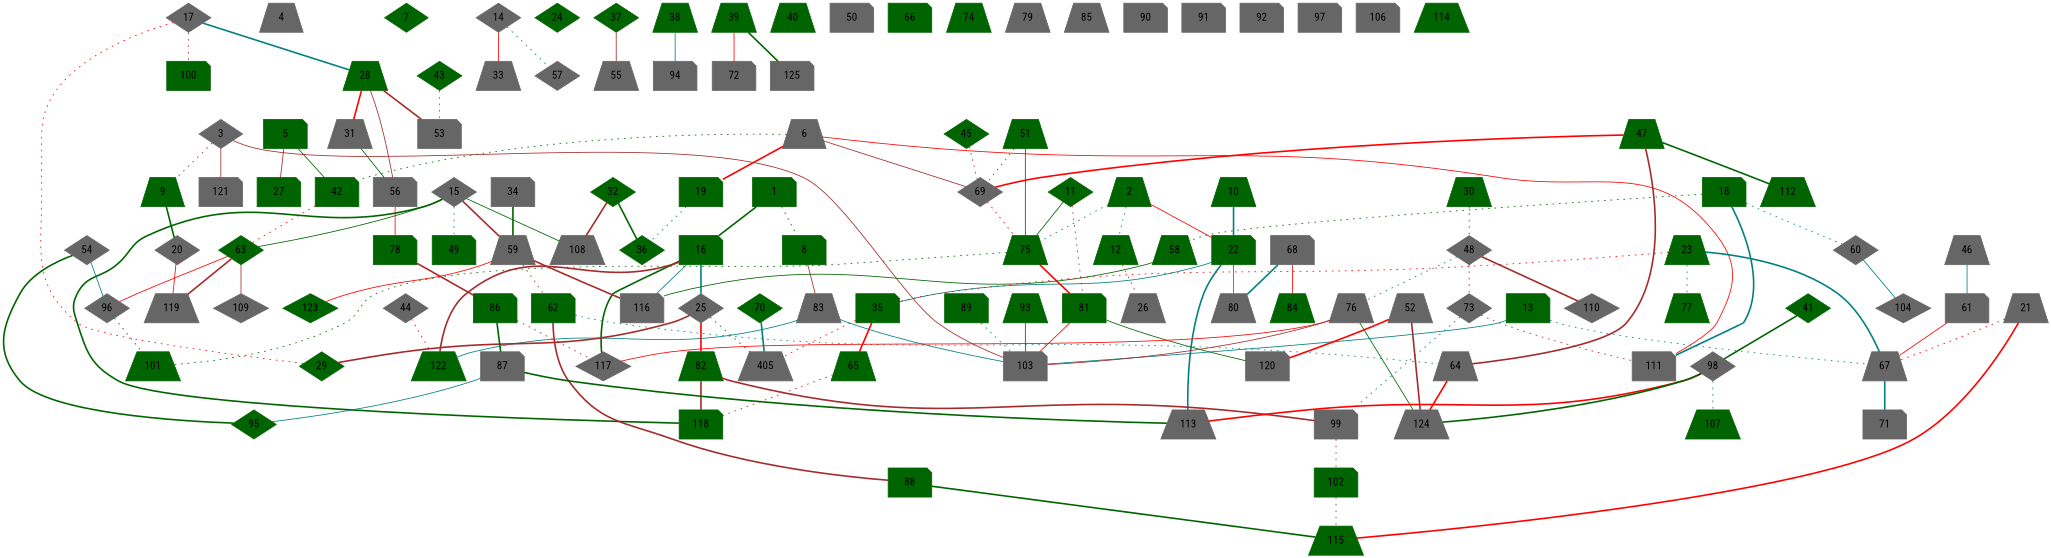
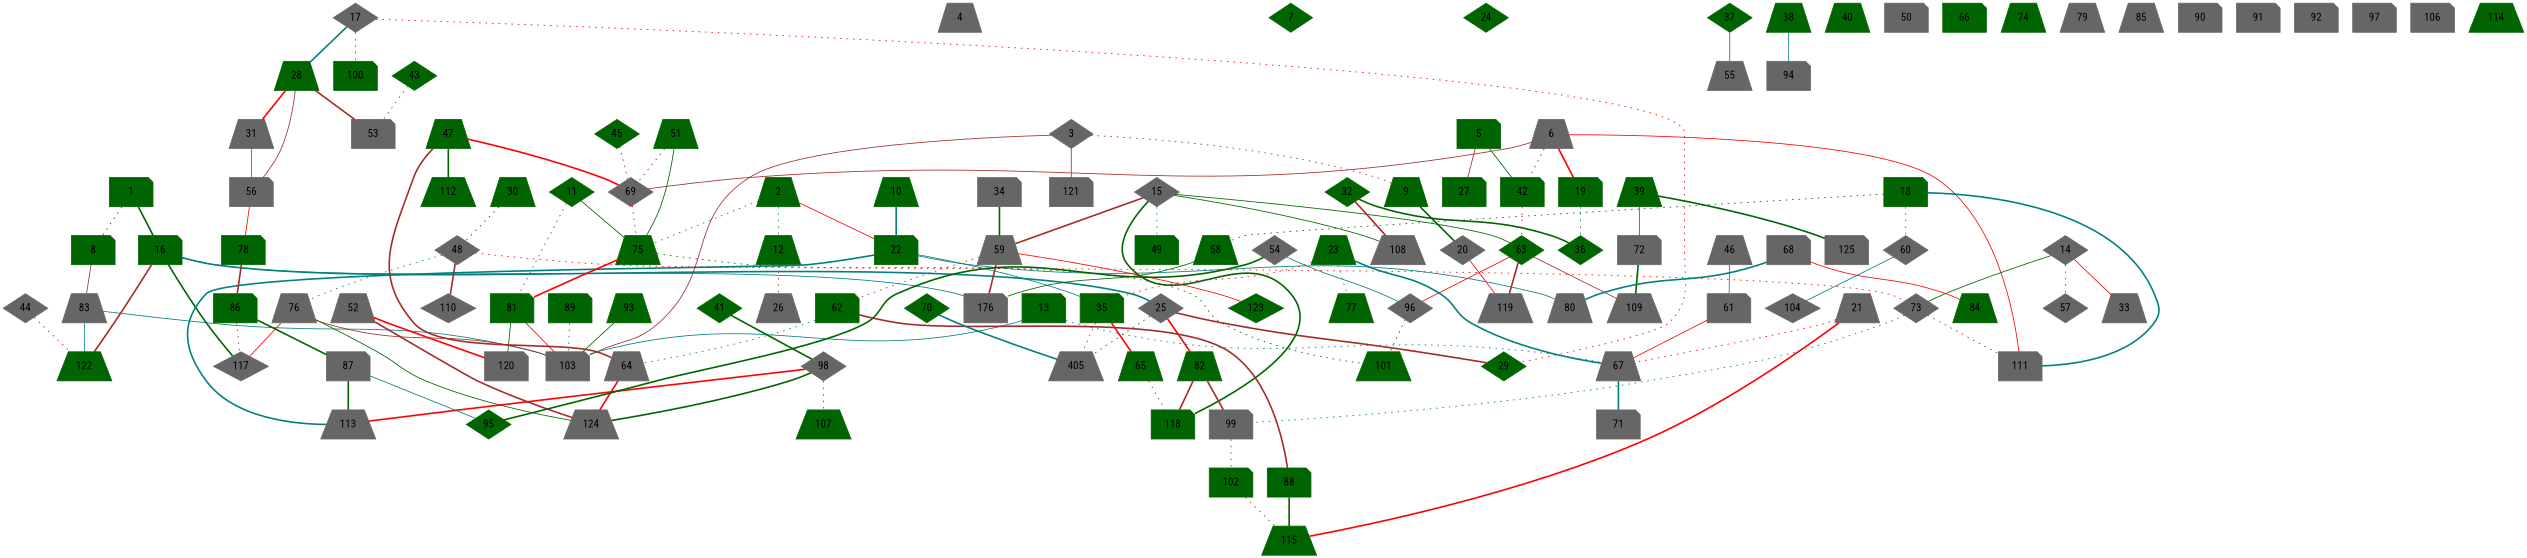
(373, 163) -> (251, 163)
none -> (1989, 277)
none -> (1637, 279)
(241, 308) -> (1635, 308)
(642, 308) -> (986, 308)
